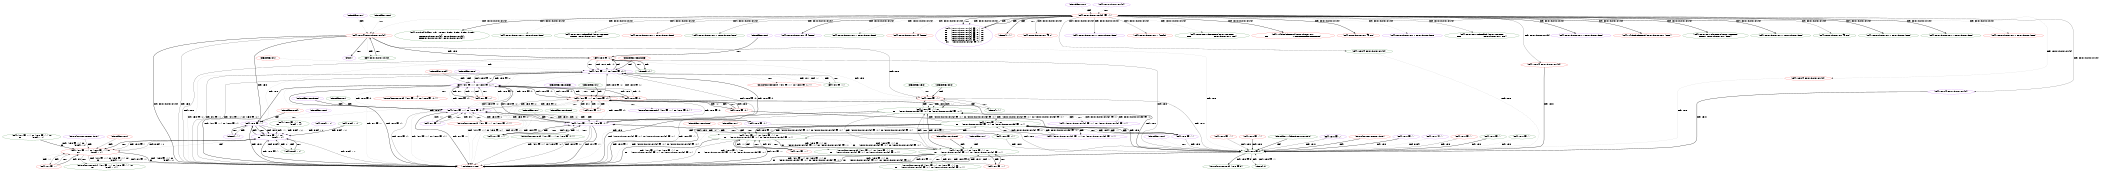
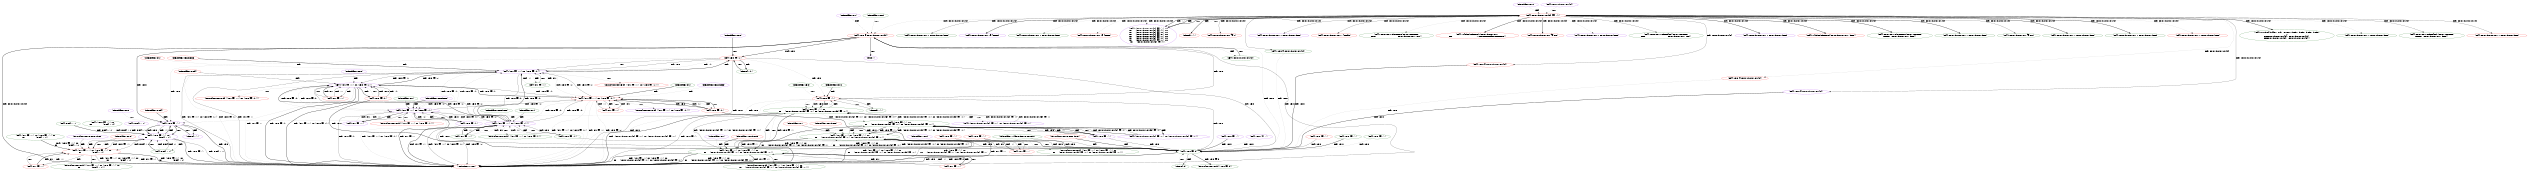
(1333, 137) -> none
(1273, 144) -> (1096, 147)
(1414, 144) -> (1249, 144)
(1268, 159) -> (1183, 159)
